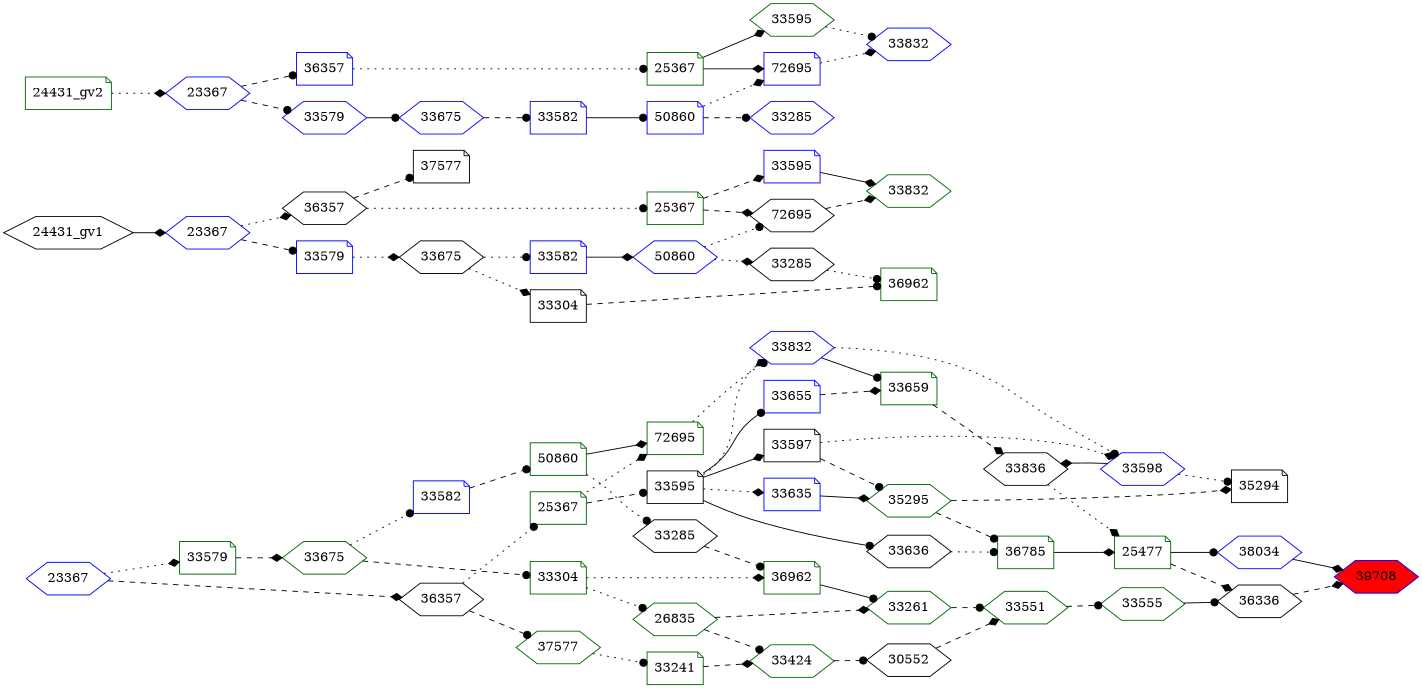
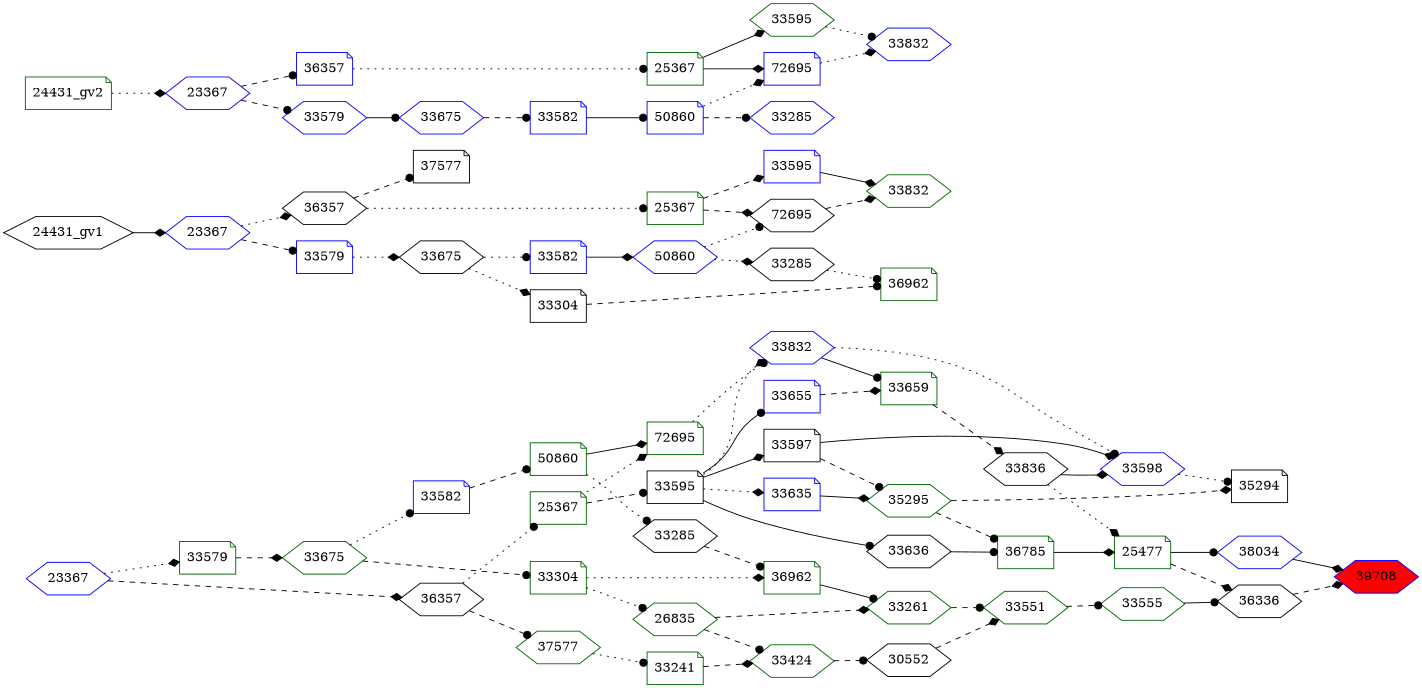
(963, 436) -> (963, 436)
(1090, 463) -> (1079, 475)
(970, 552) -> (970, 552)
